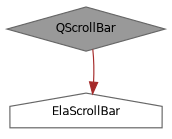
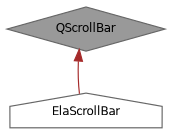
(94, 66) -> (78, 78)
